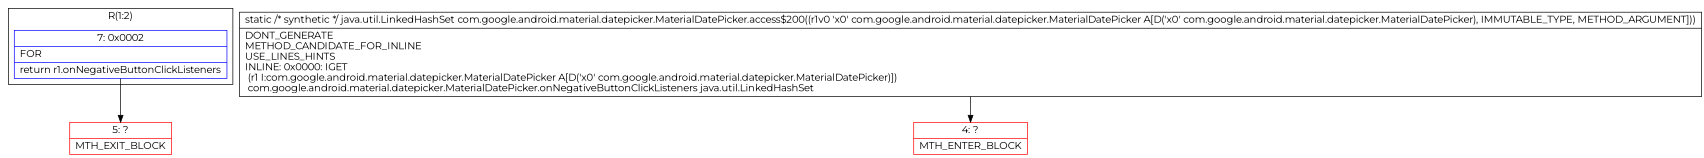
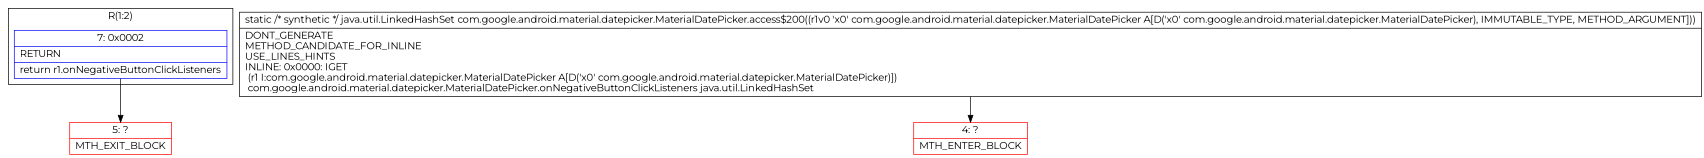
(31, 54) -> (40, 54)
